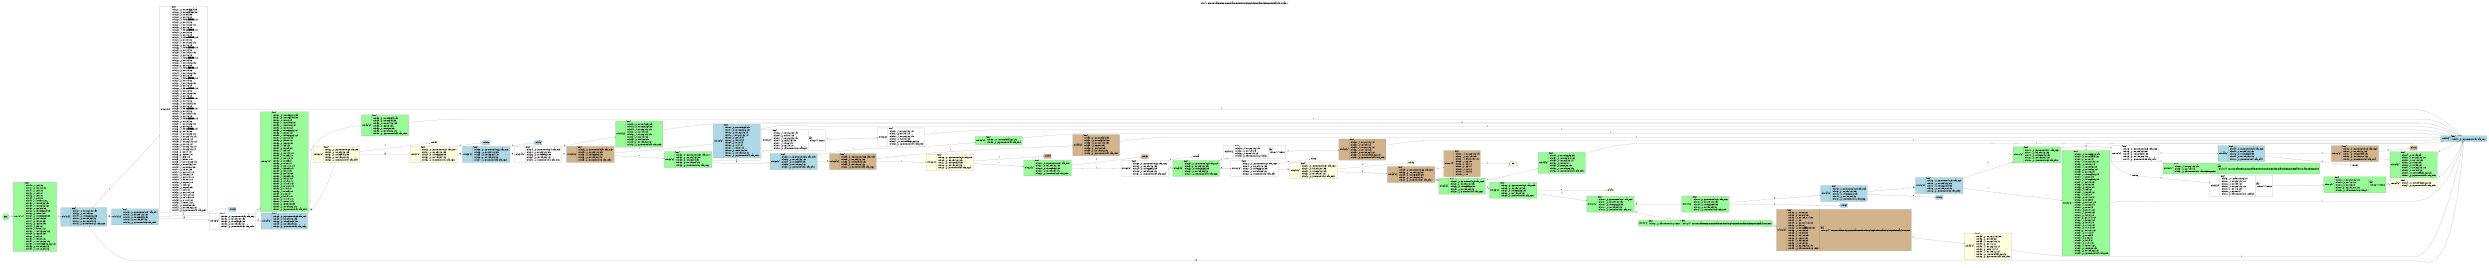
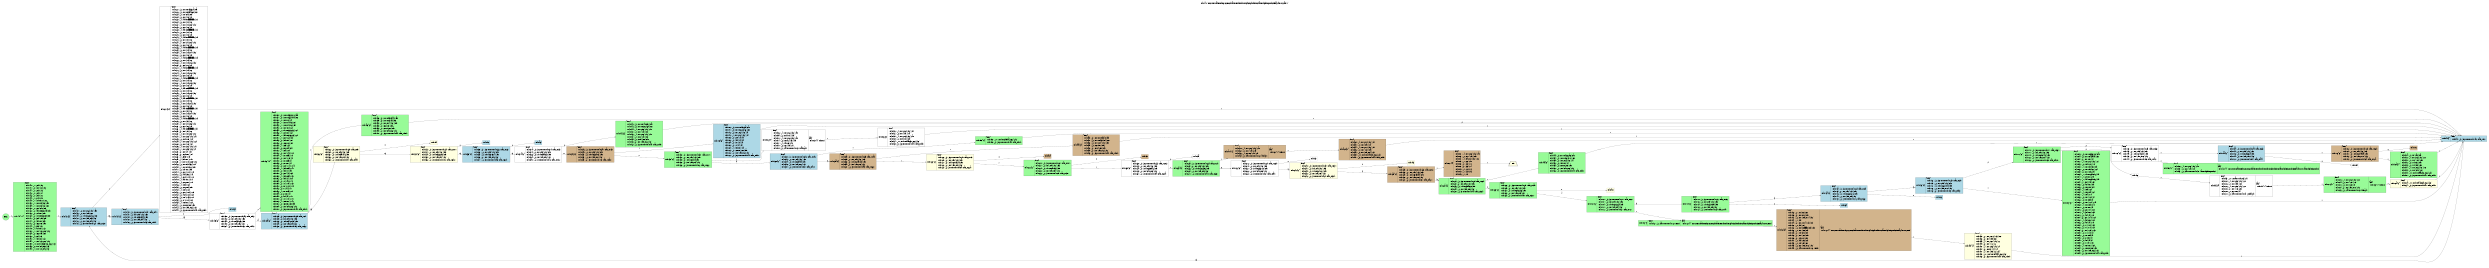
(1255, 152) -> (1255, 152)
